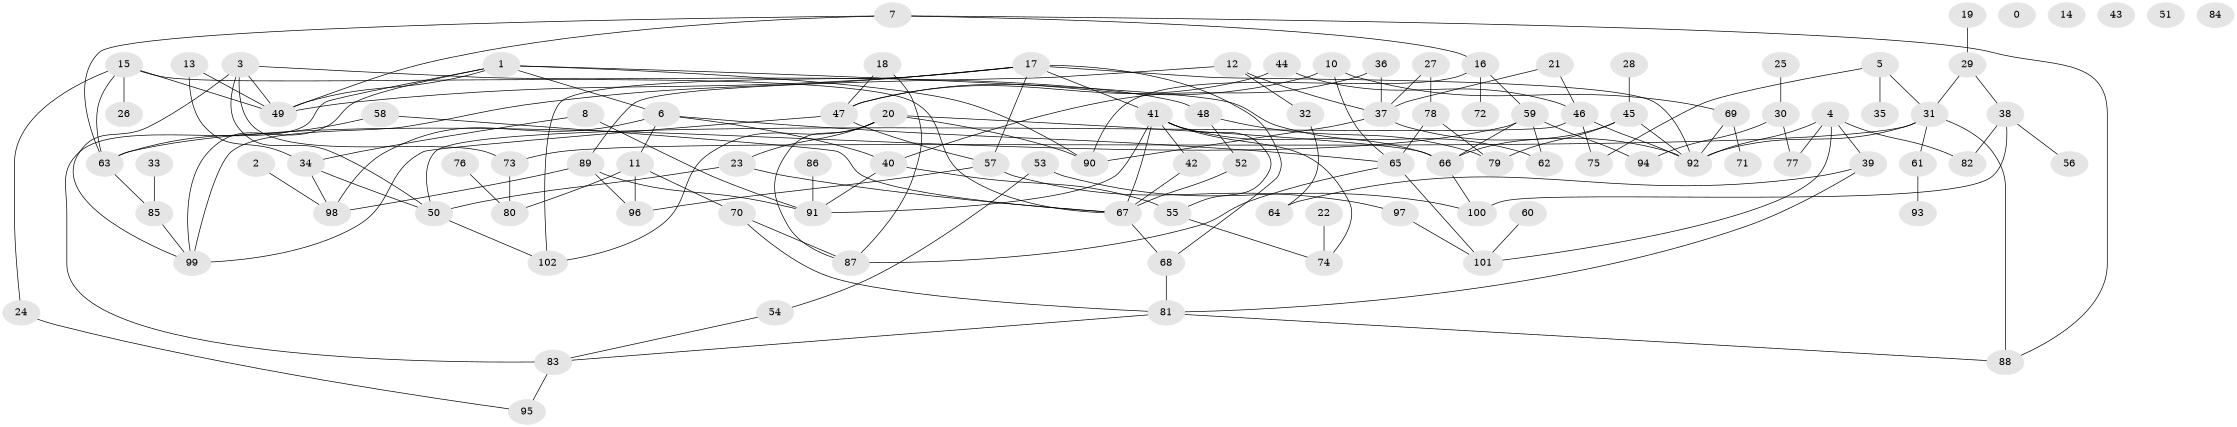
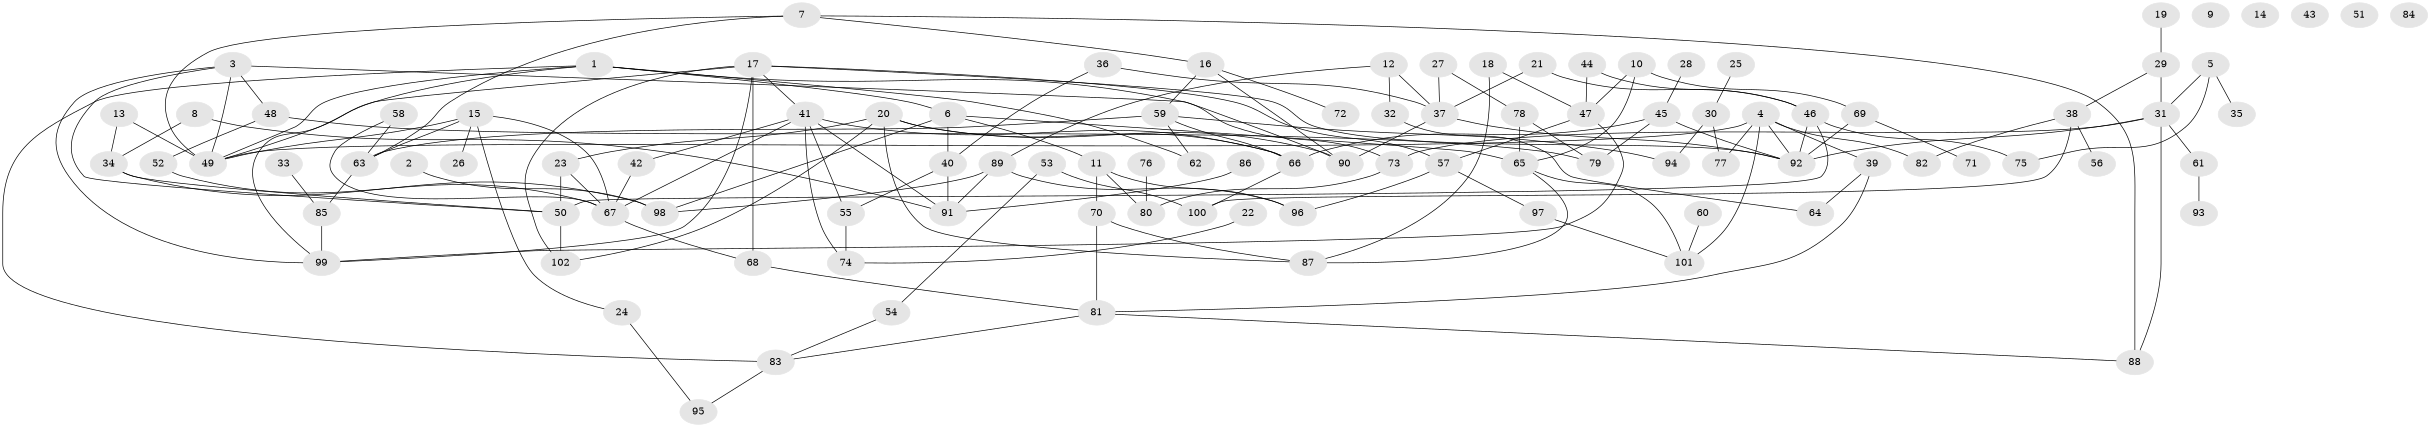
(2017, 15) -> (2211, 15)
none -> (986, 146)
